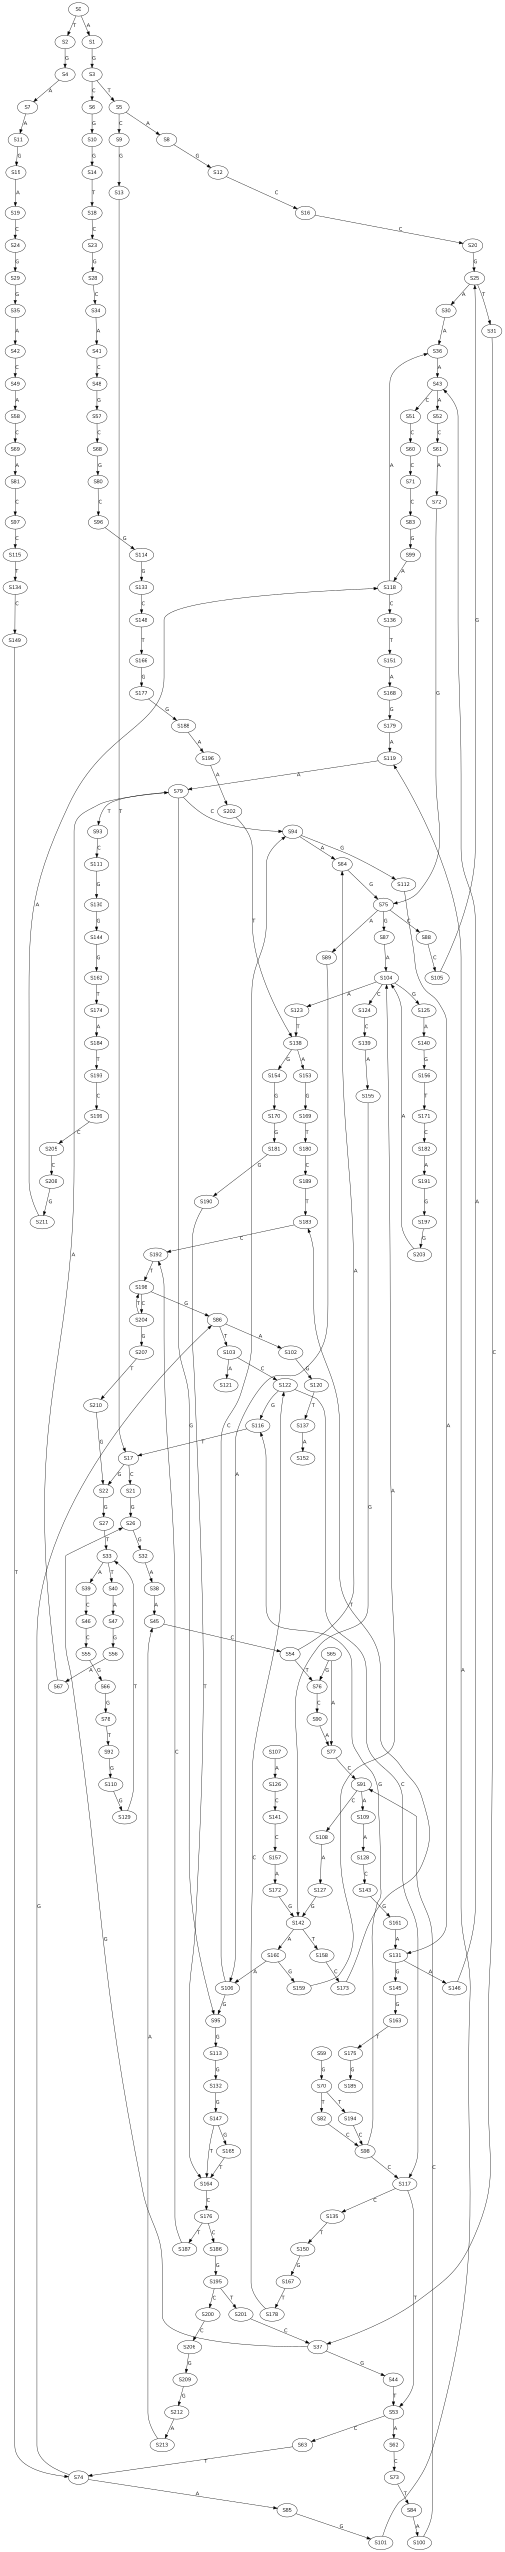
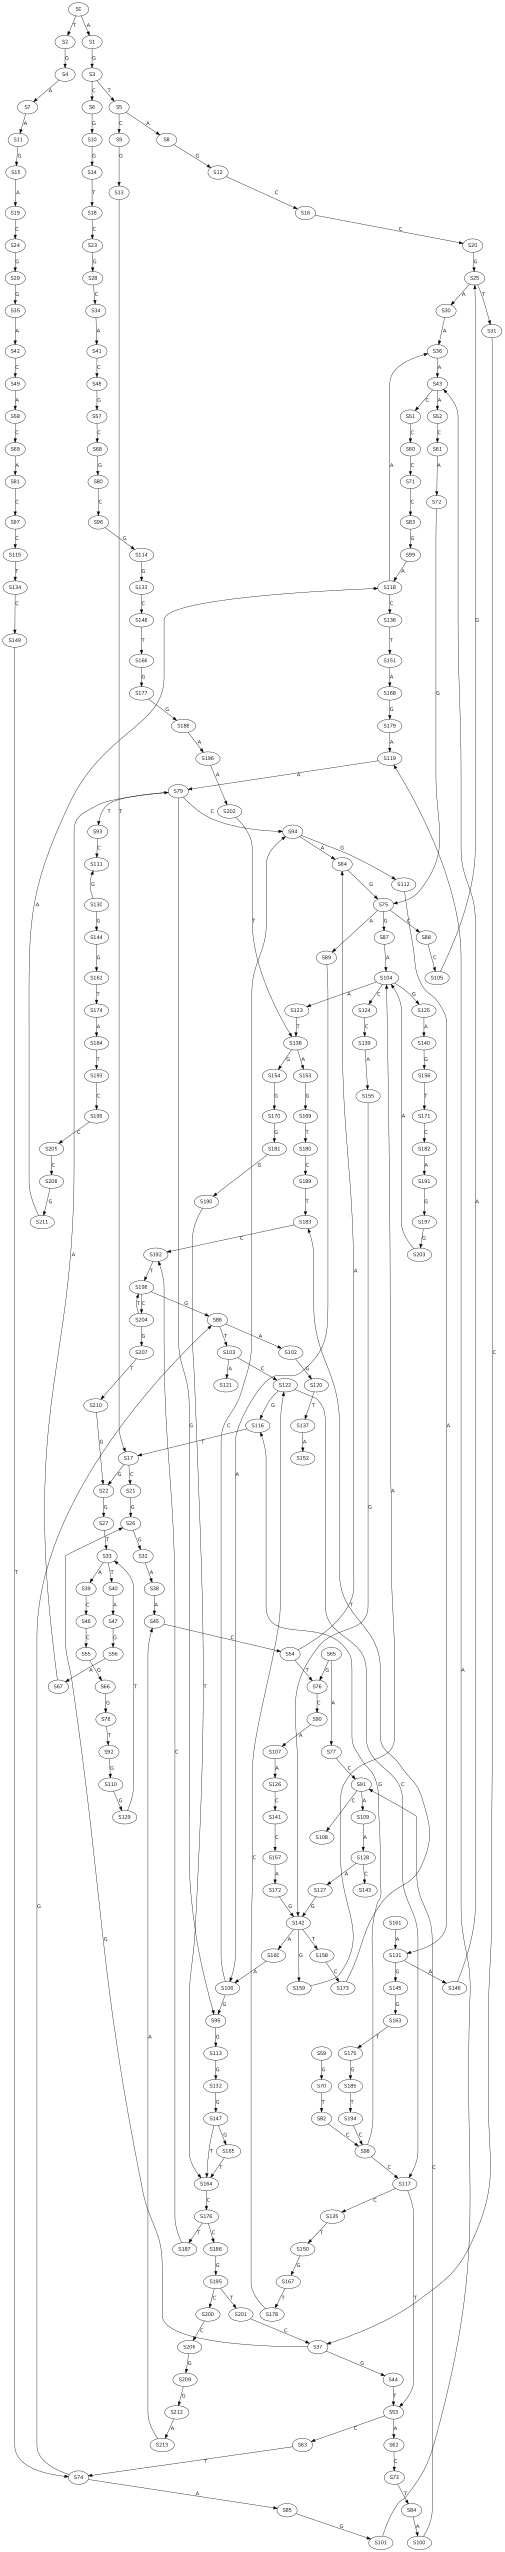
(97, 883) -> (90, 887)
(323, 1734) -> (299, 1733)
(321, 1862) -> (344, 1872)
(381, 1908) -> none
(285, 1970) -> (299, 1954)
(335, 2101) -> (350, 2101)
